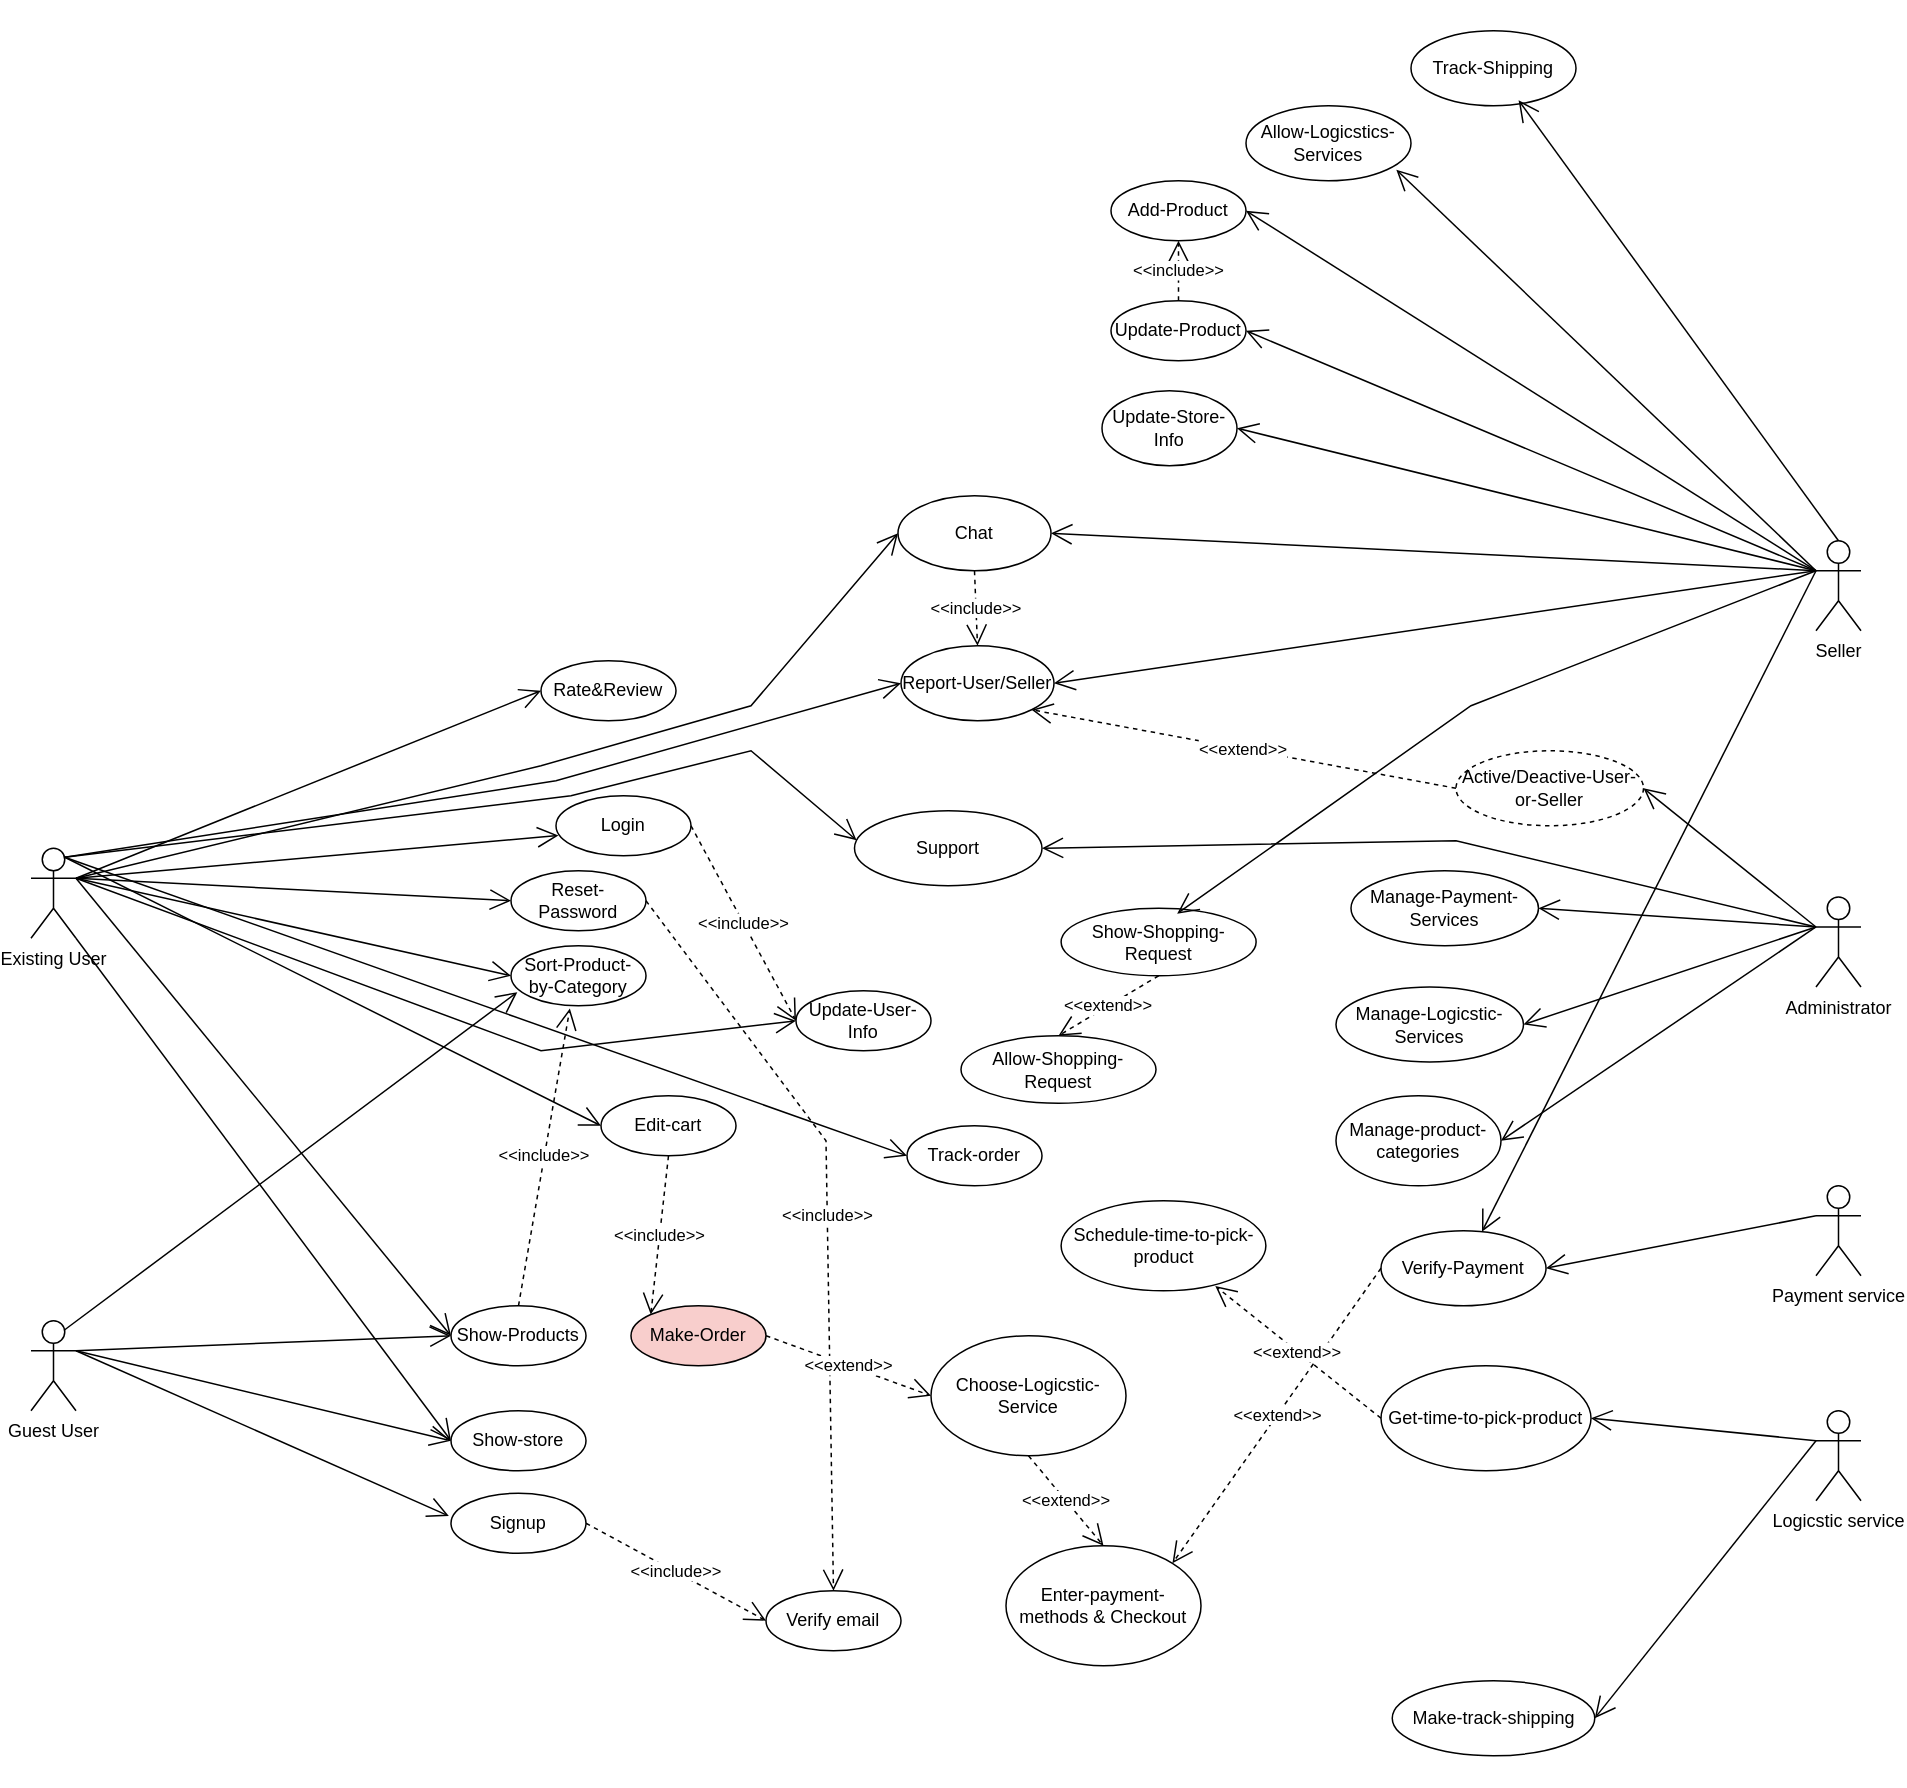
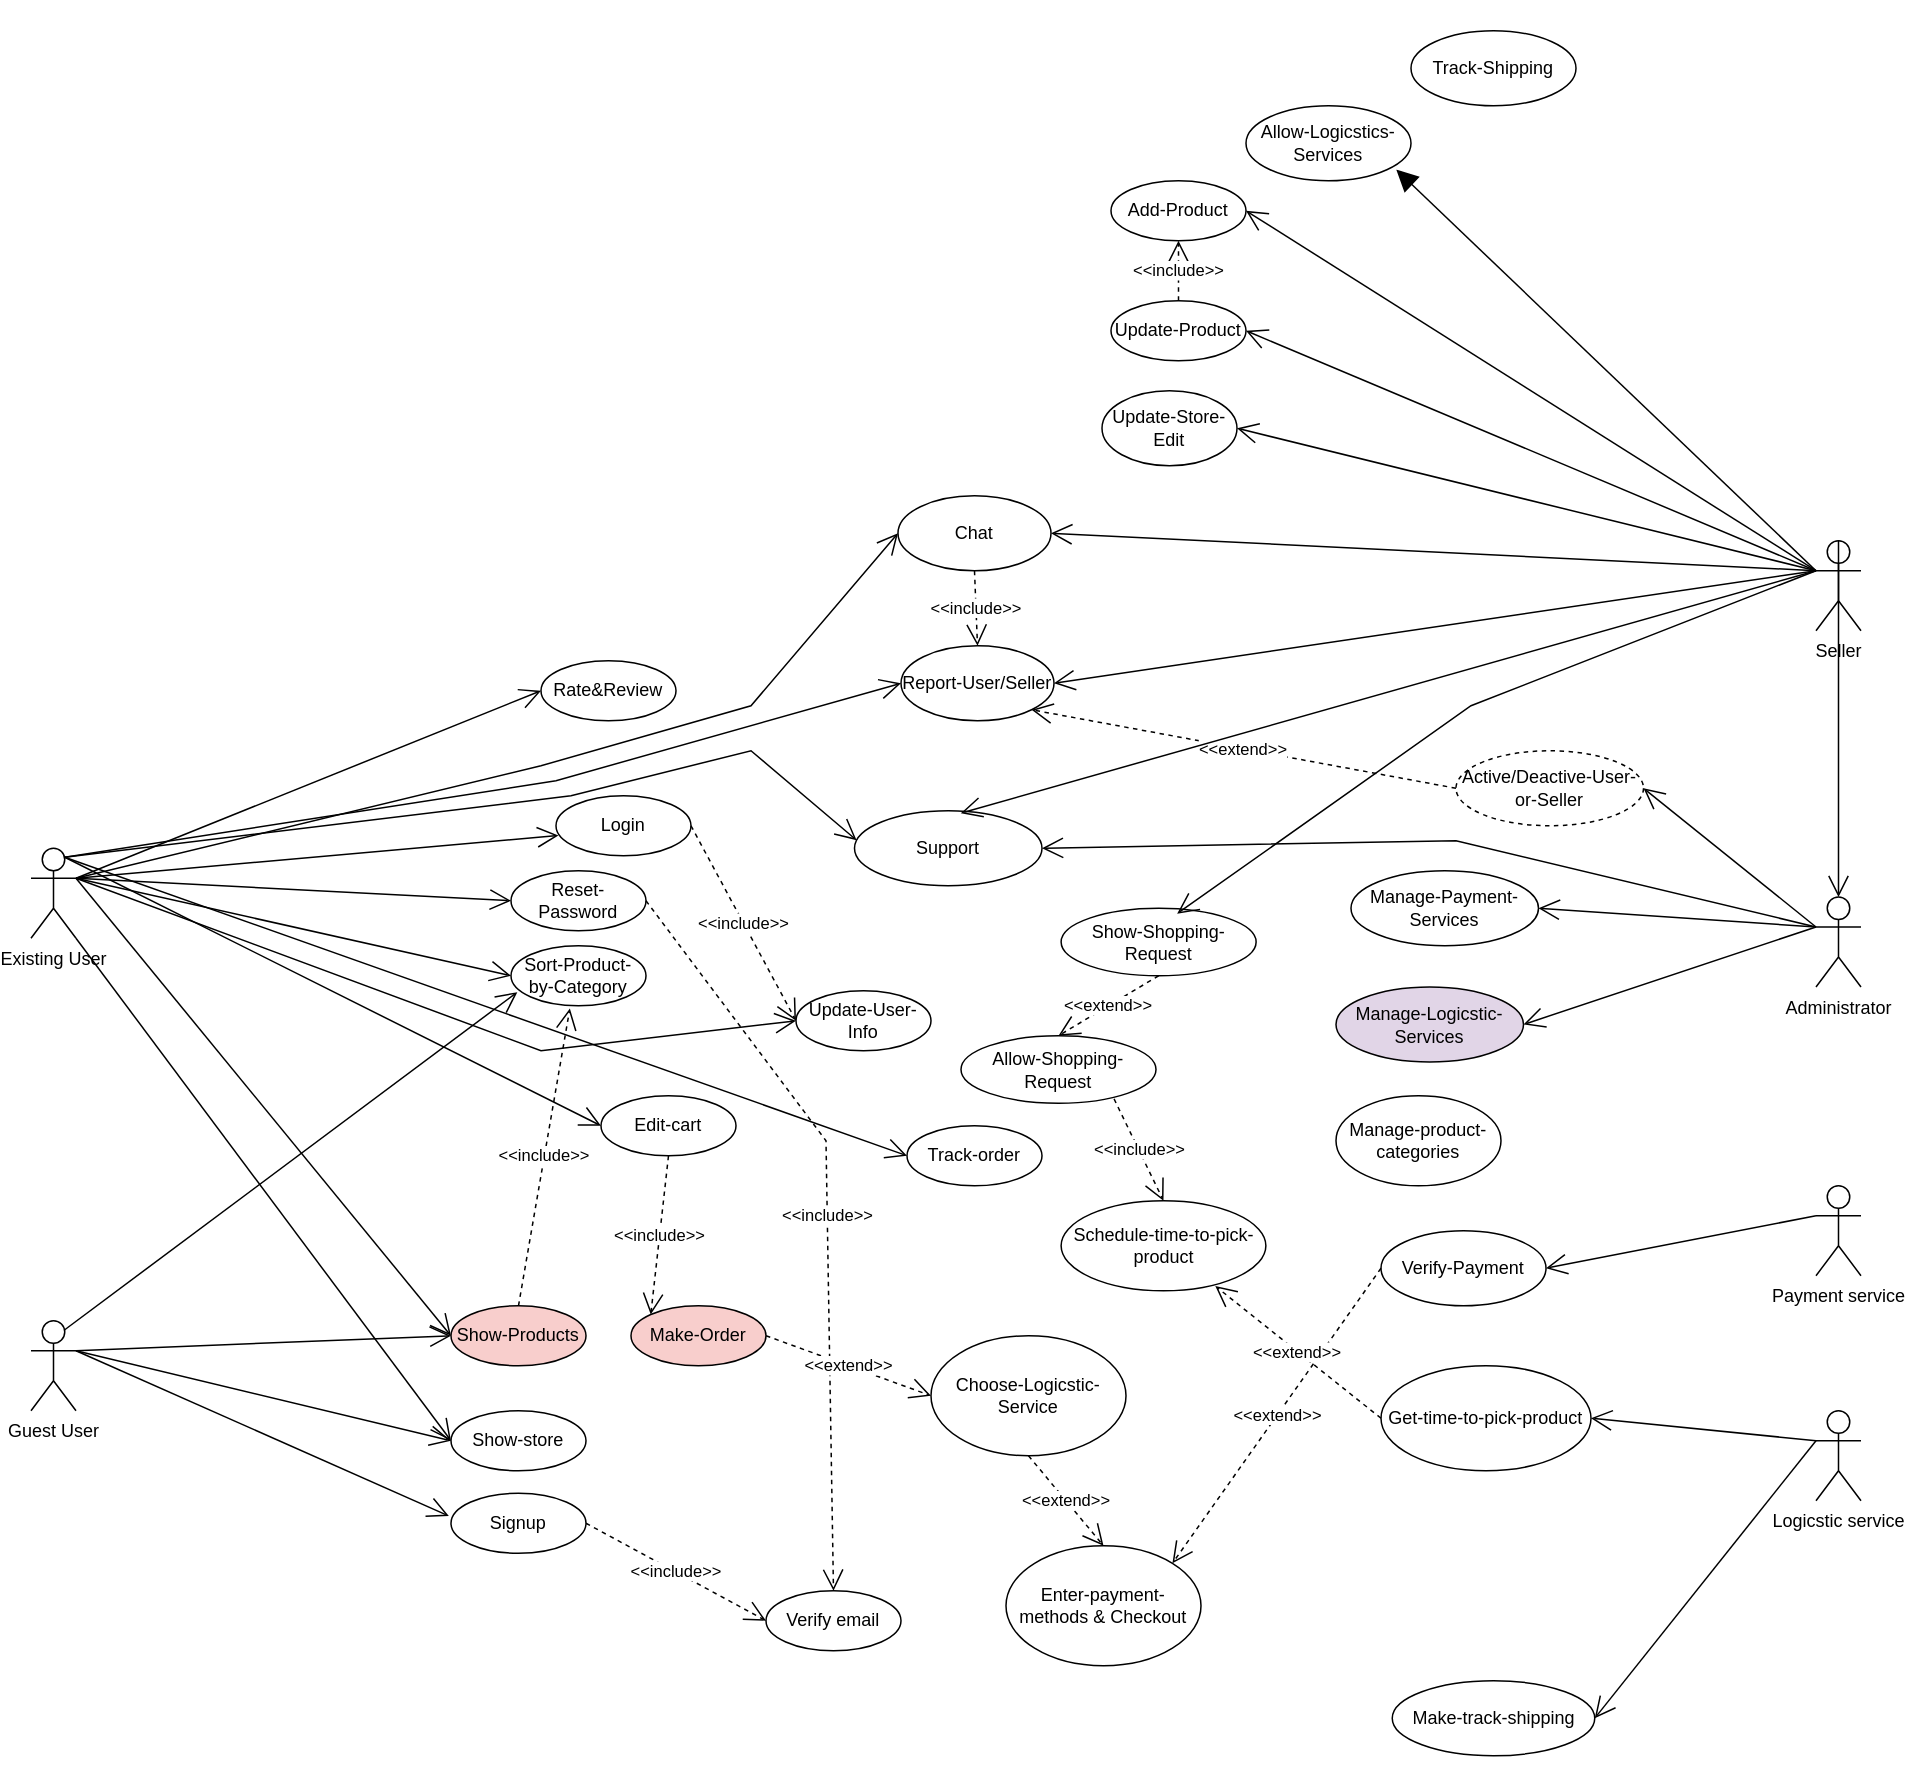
(1406, 179) -> (1412, 185)
(1680, 322) -> (1838, 749)
(1169, 428) -> (1169, 428)
(1680, 839) -> (1500, 660)
(1680, 1019) -> none
(1430, 1025) -> (1430, 1025)
none -> (1138, 1148)
(518, 1336) -> (518, 1336)
